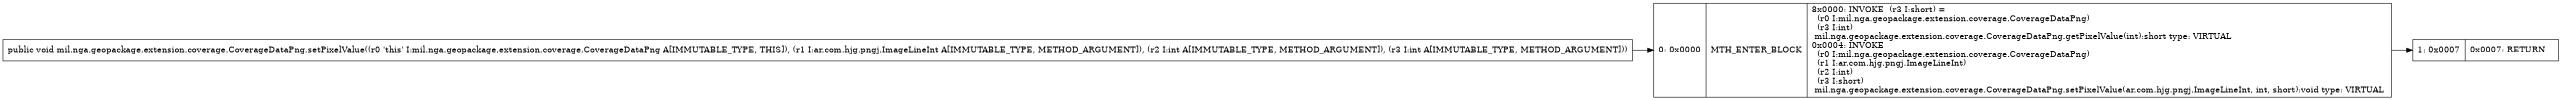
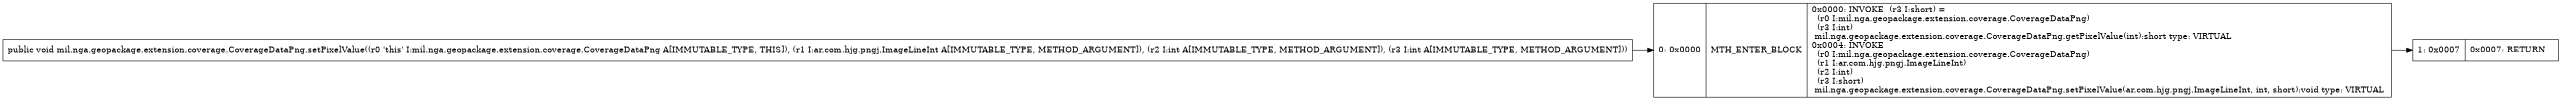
(1880, 10) -> (1880, 10)
